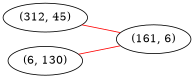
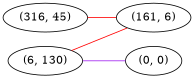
(45, 18) -> (45, 18)
none -> (154, 61)
